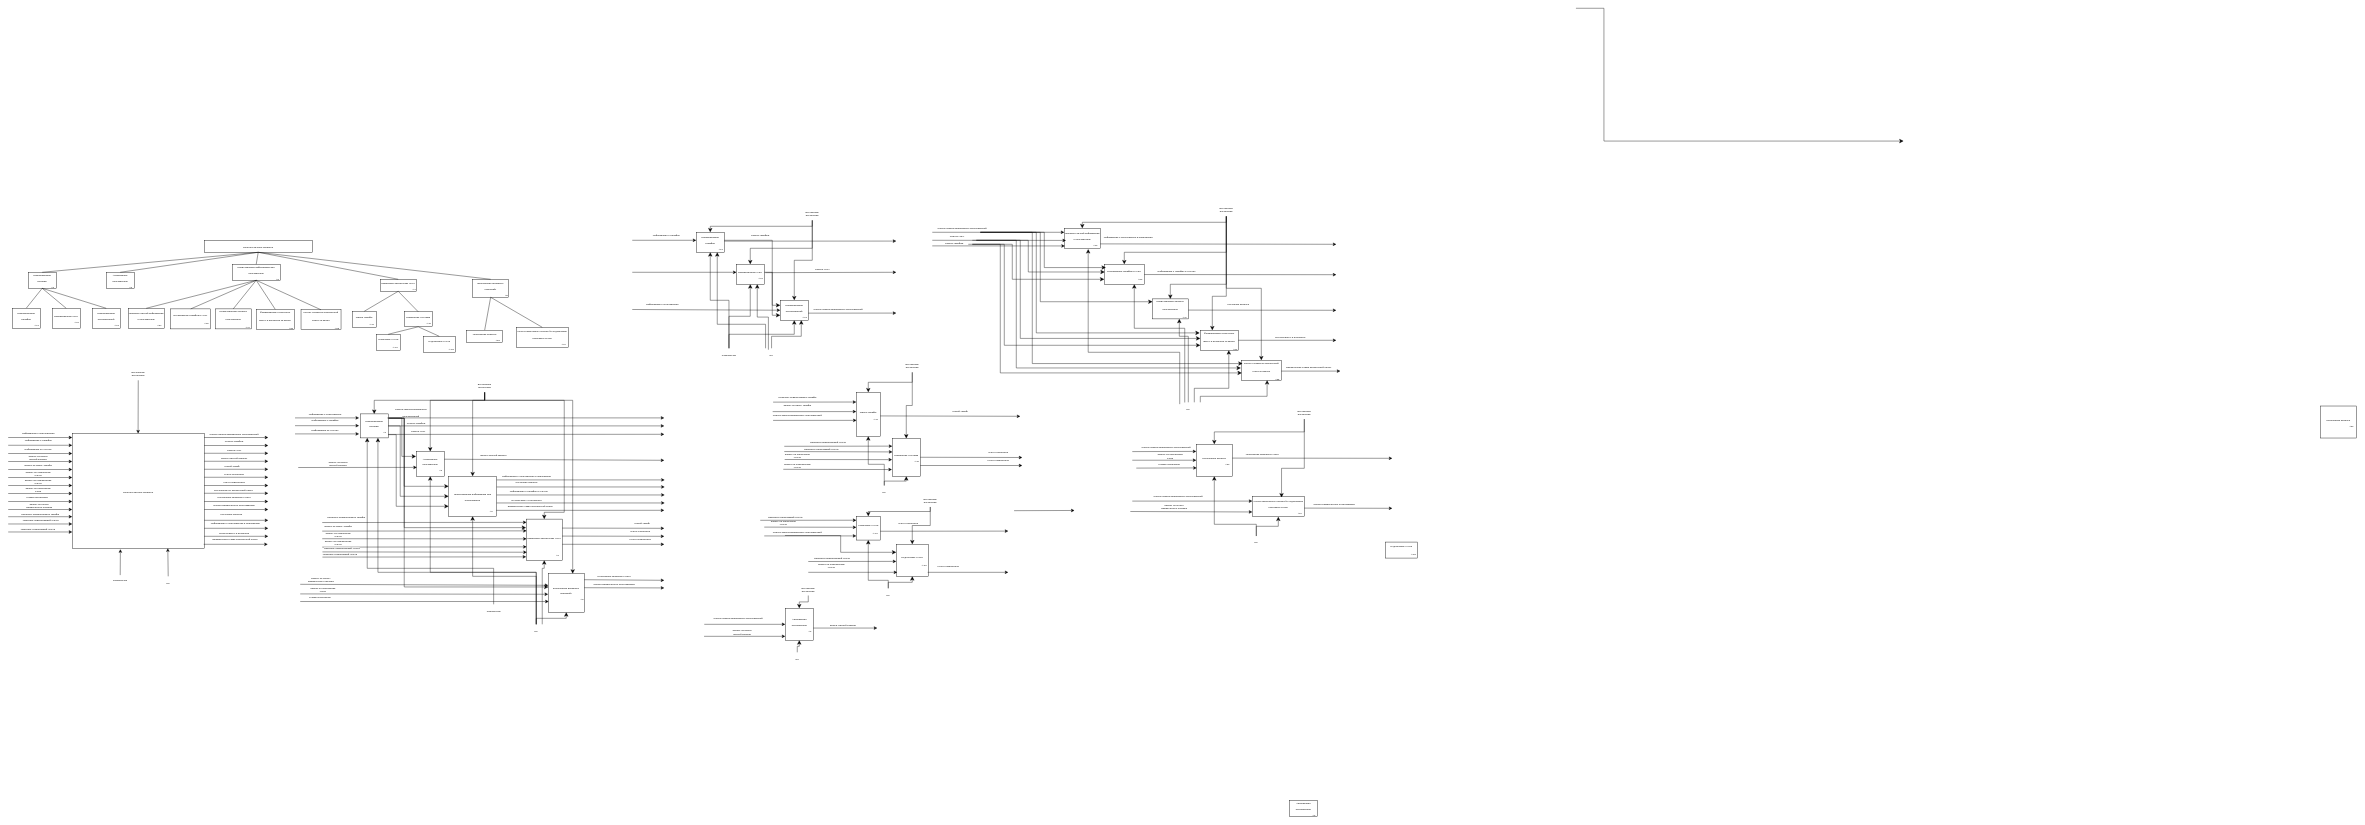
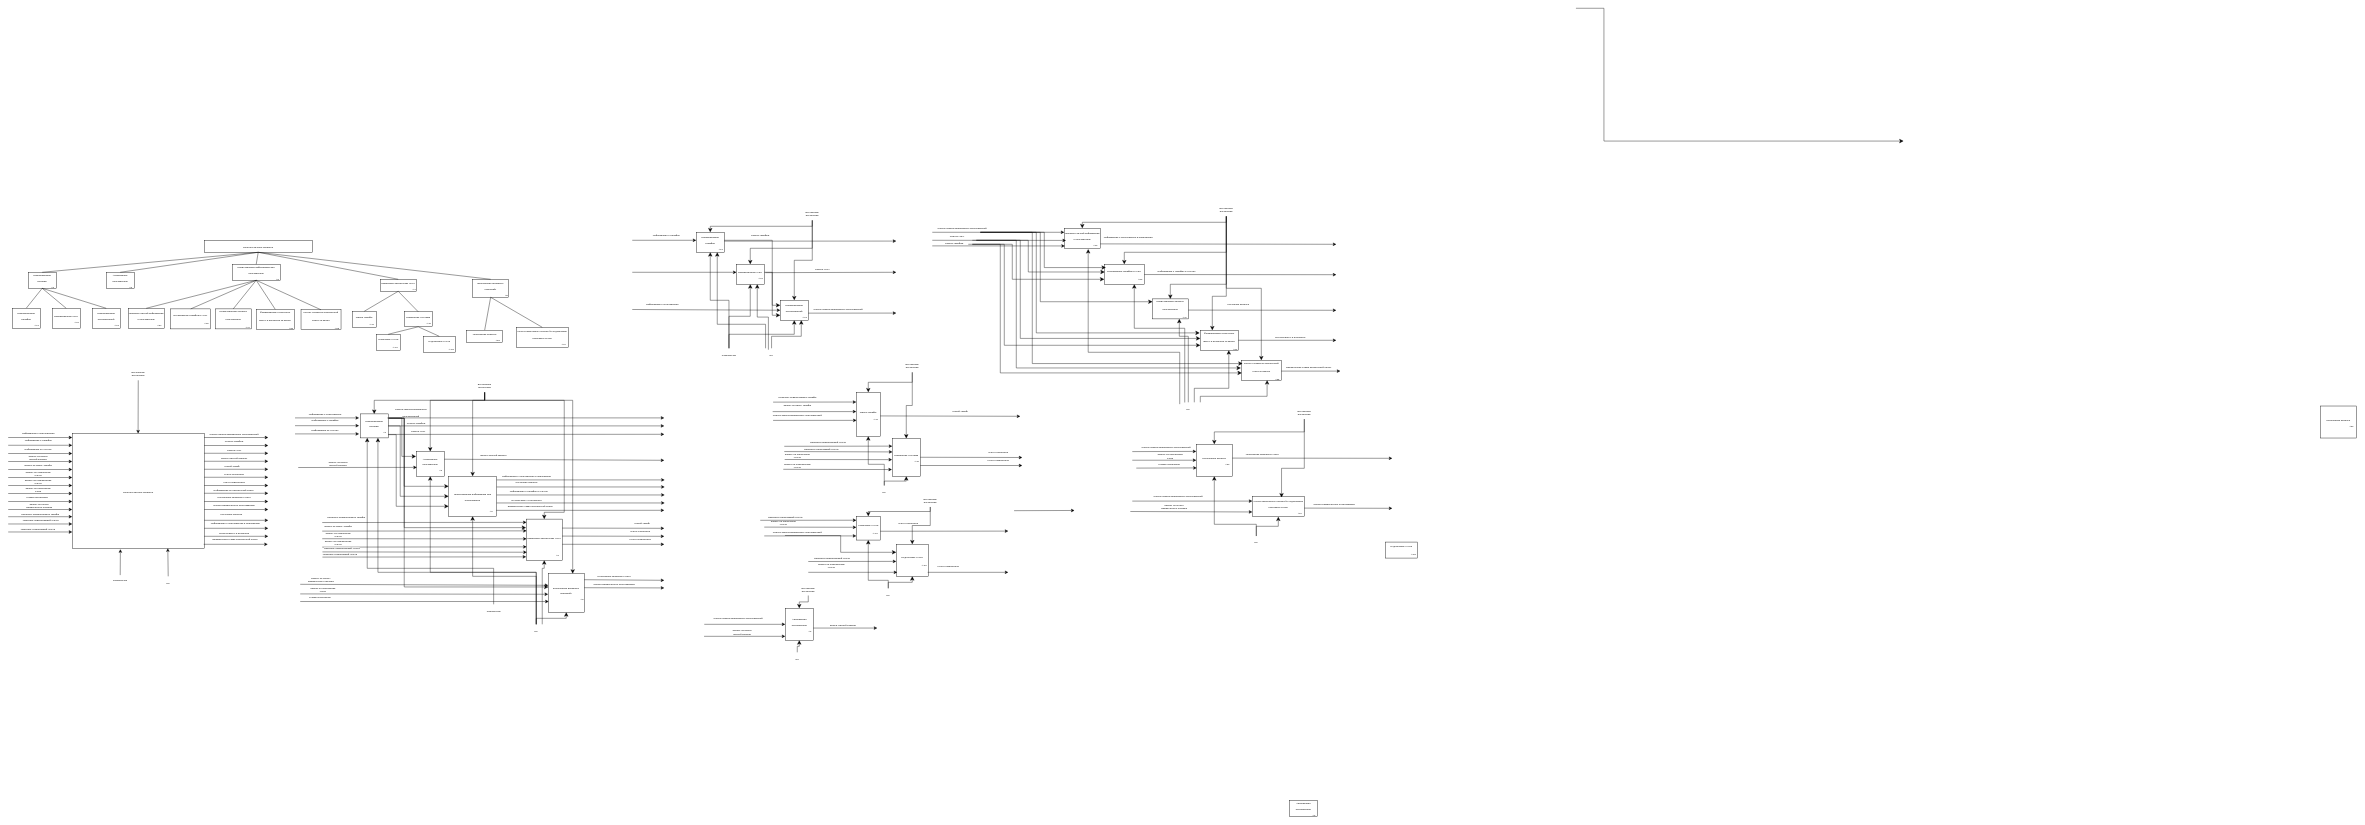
(233, 489) -> (233, 489)
